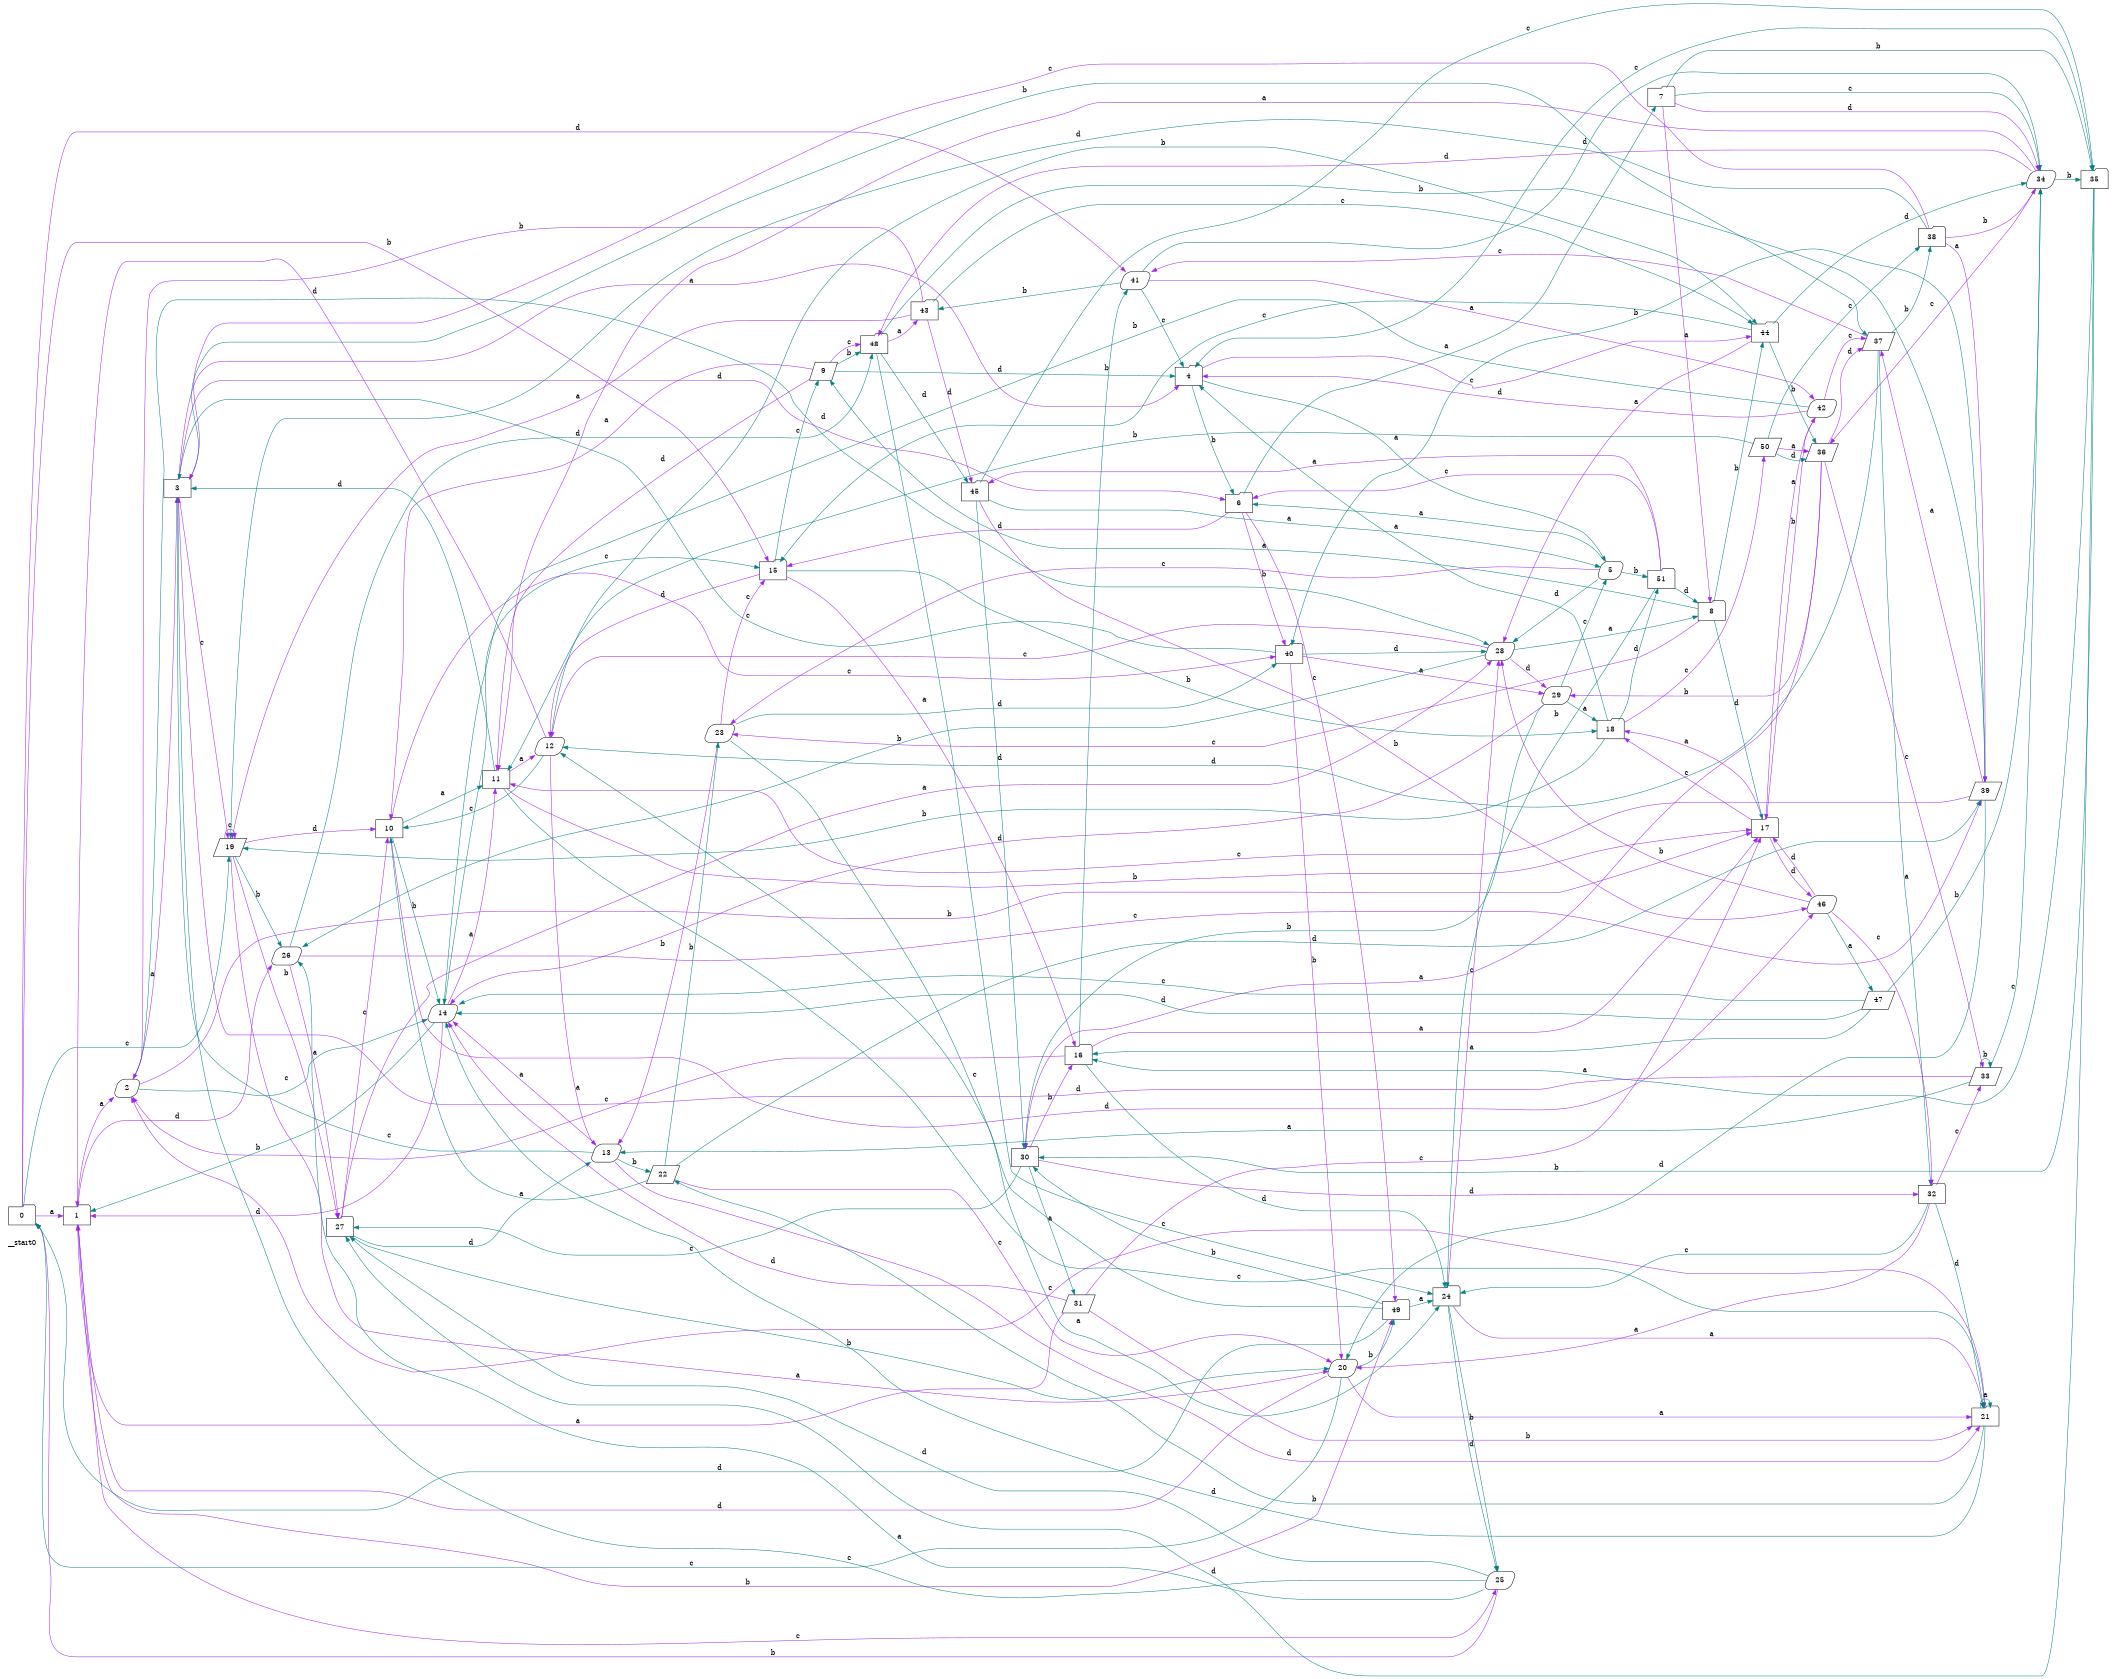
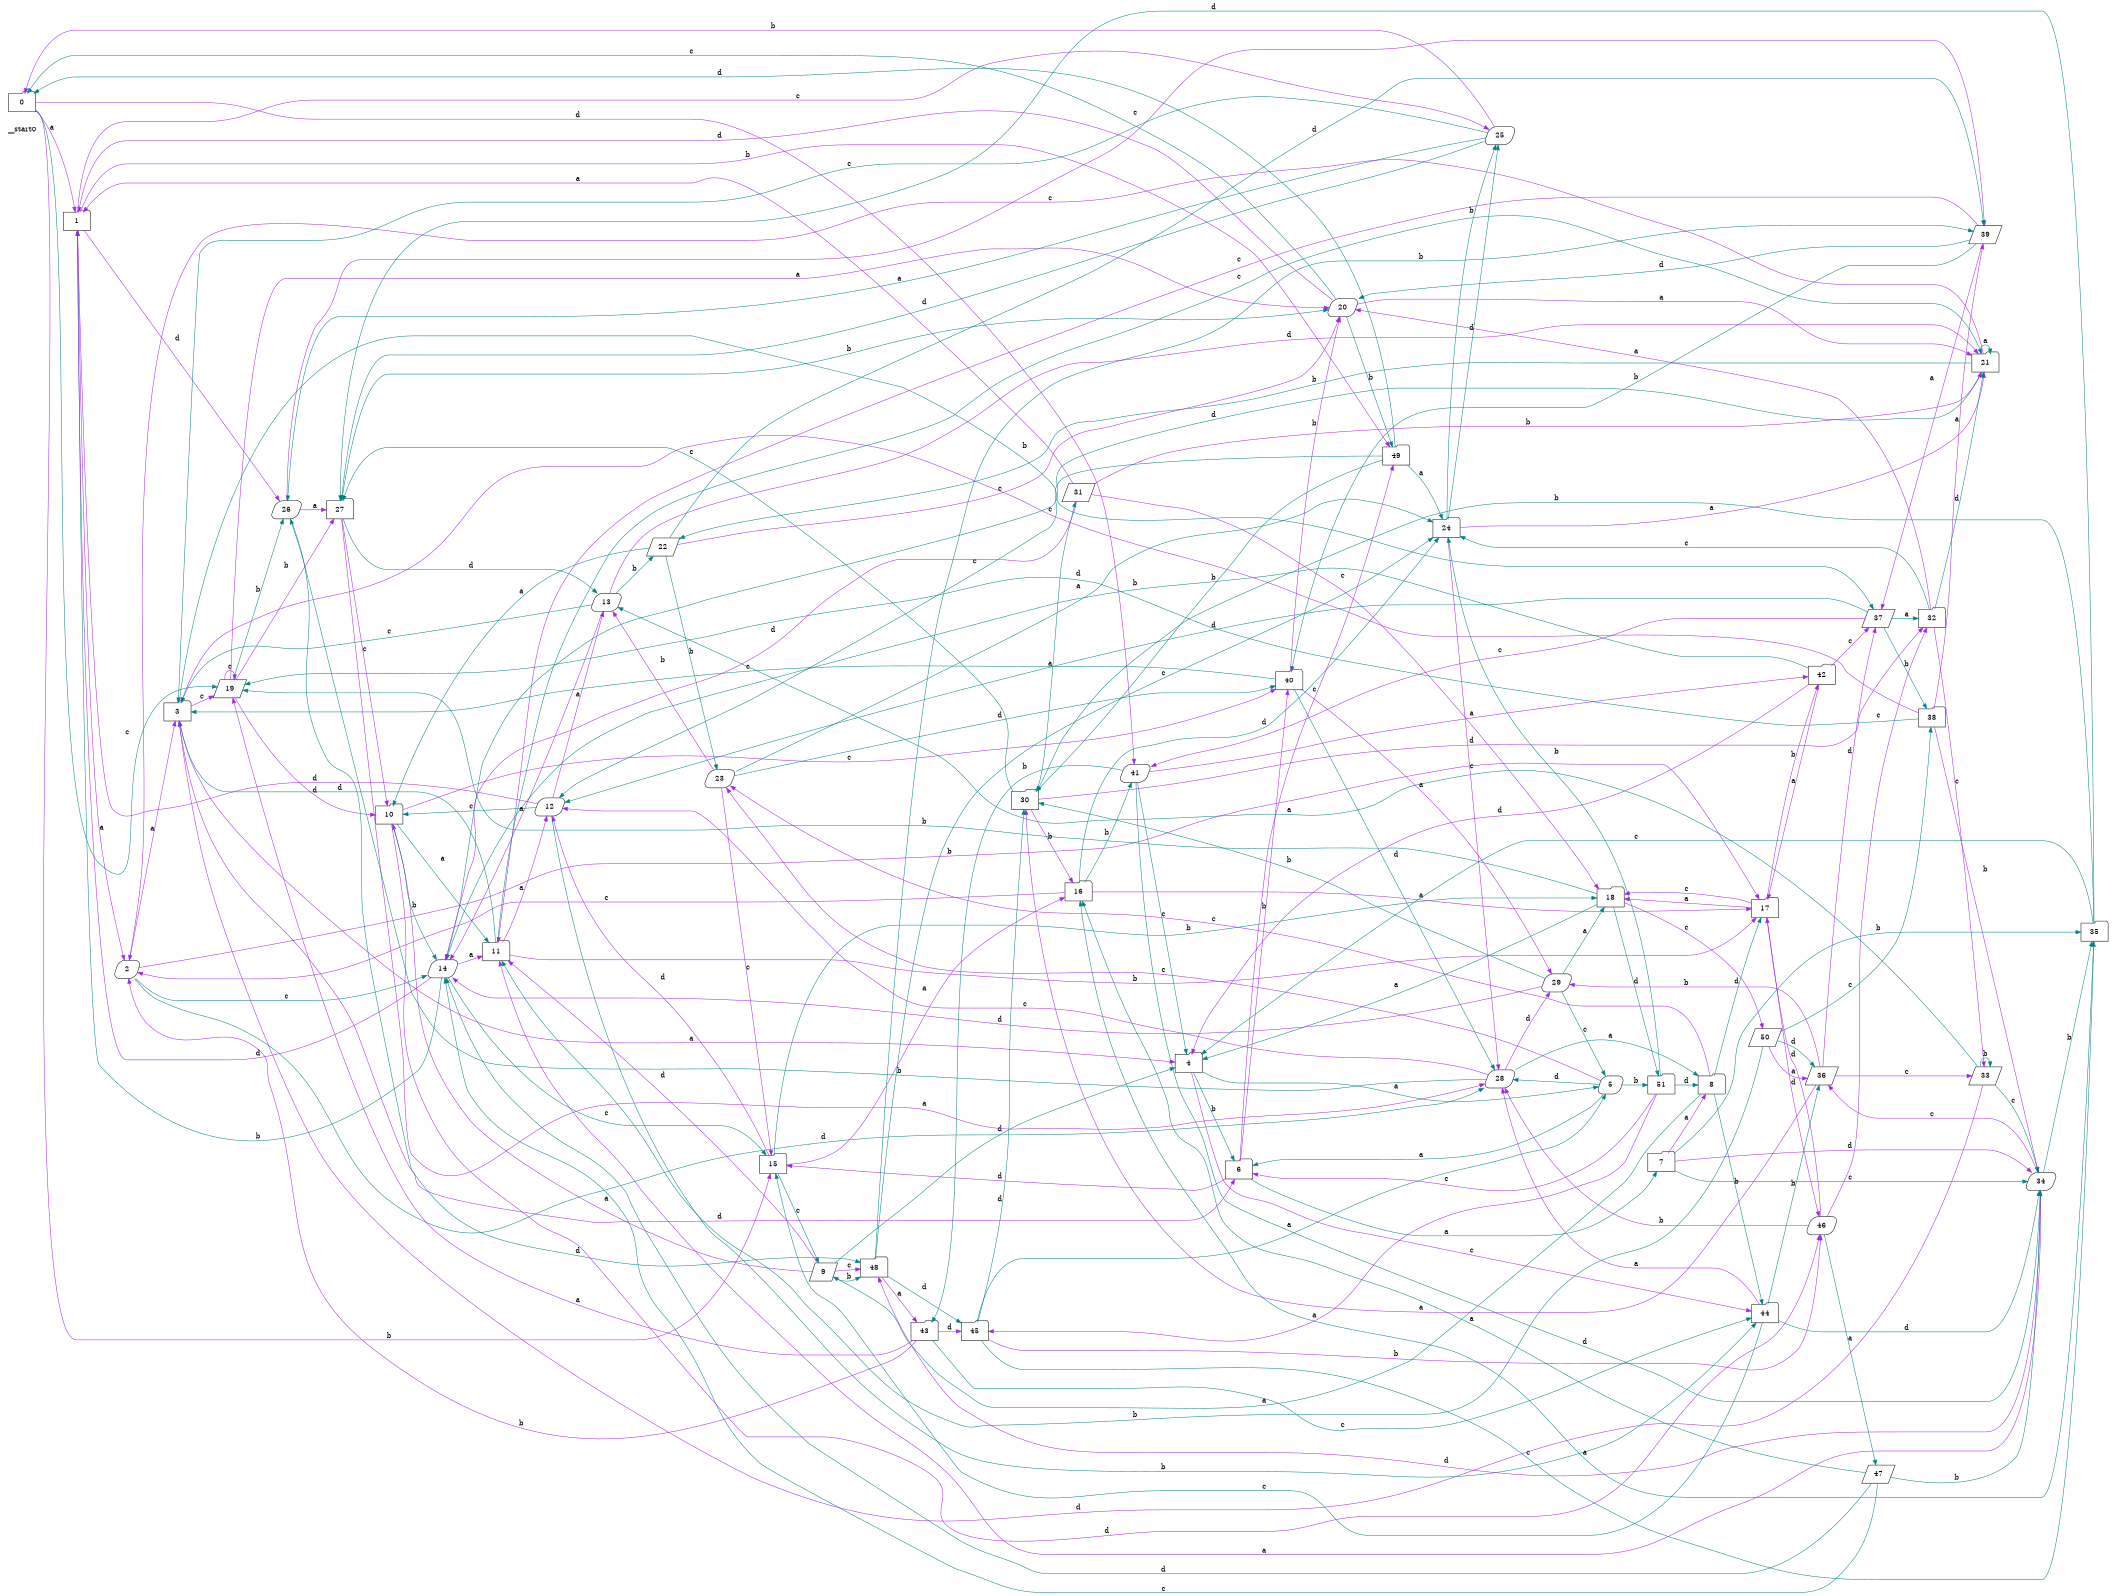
(1822, 408) -> (1822, 675)
(1487, 1159) -> (1397, 641)
